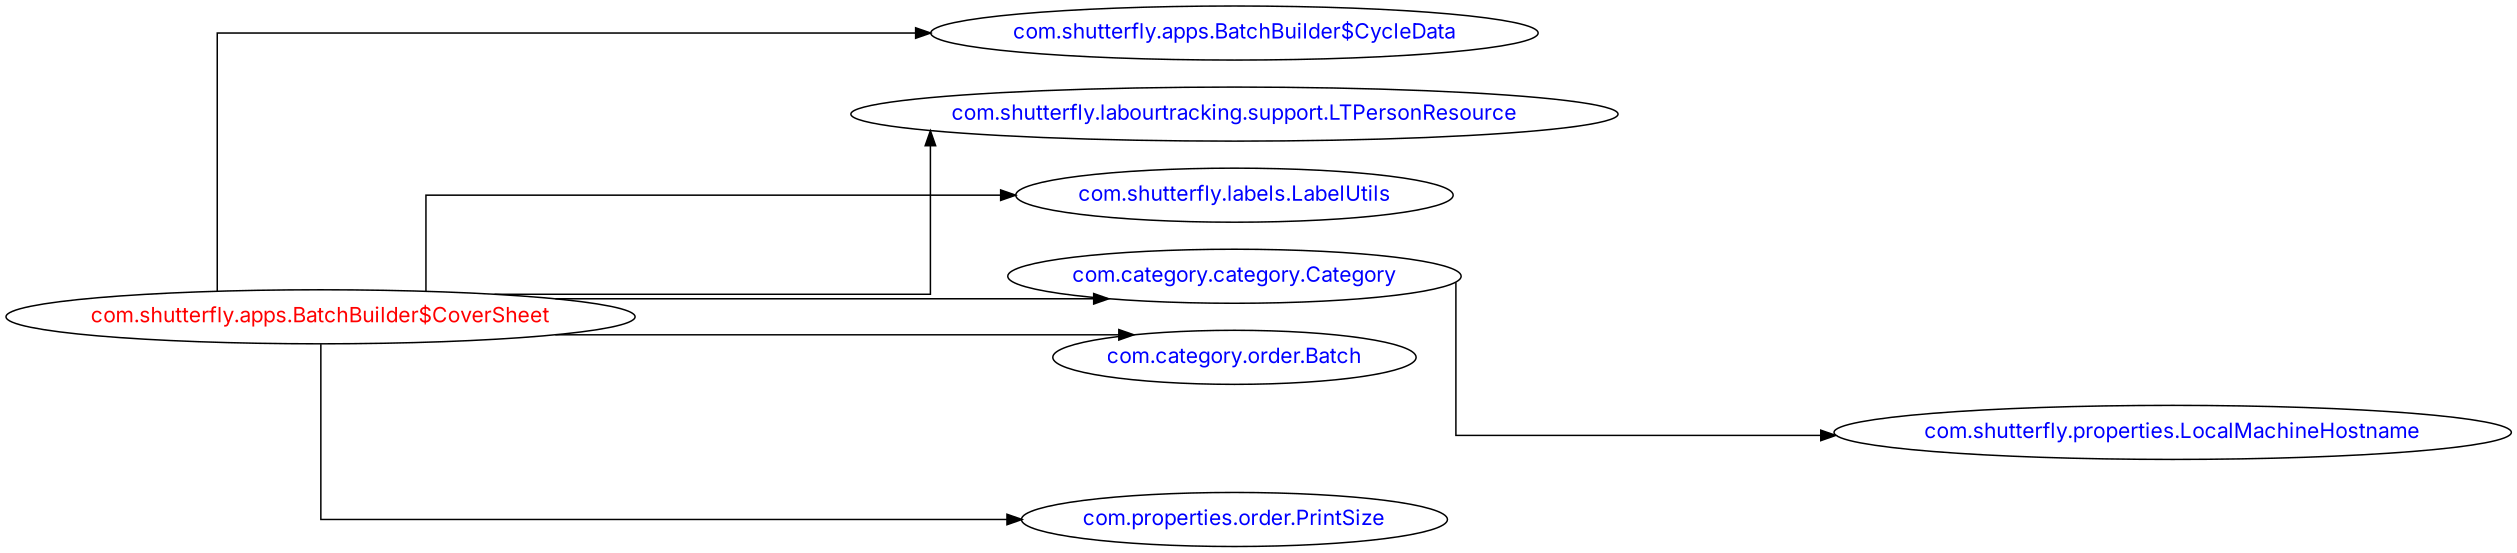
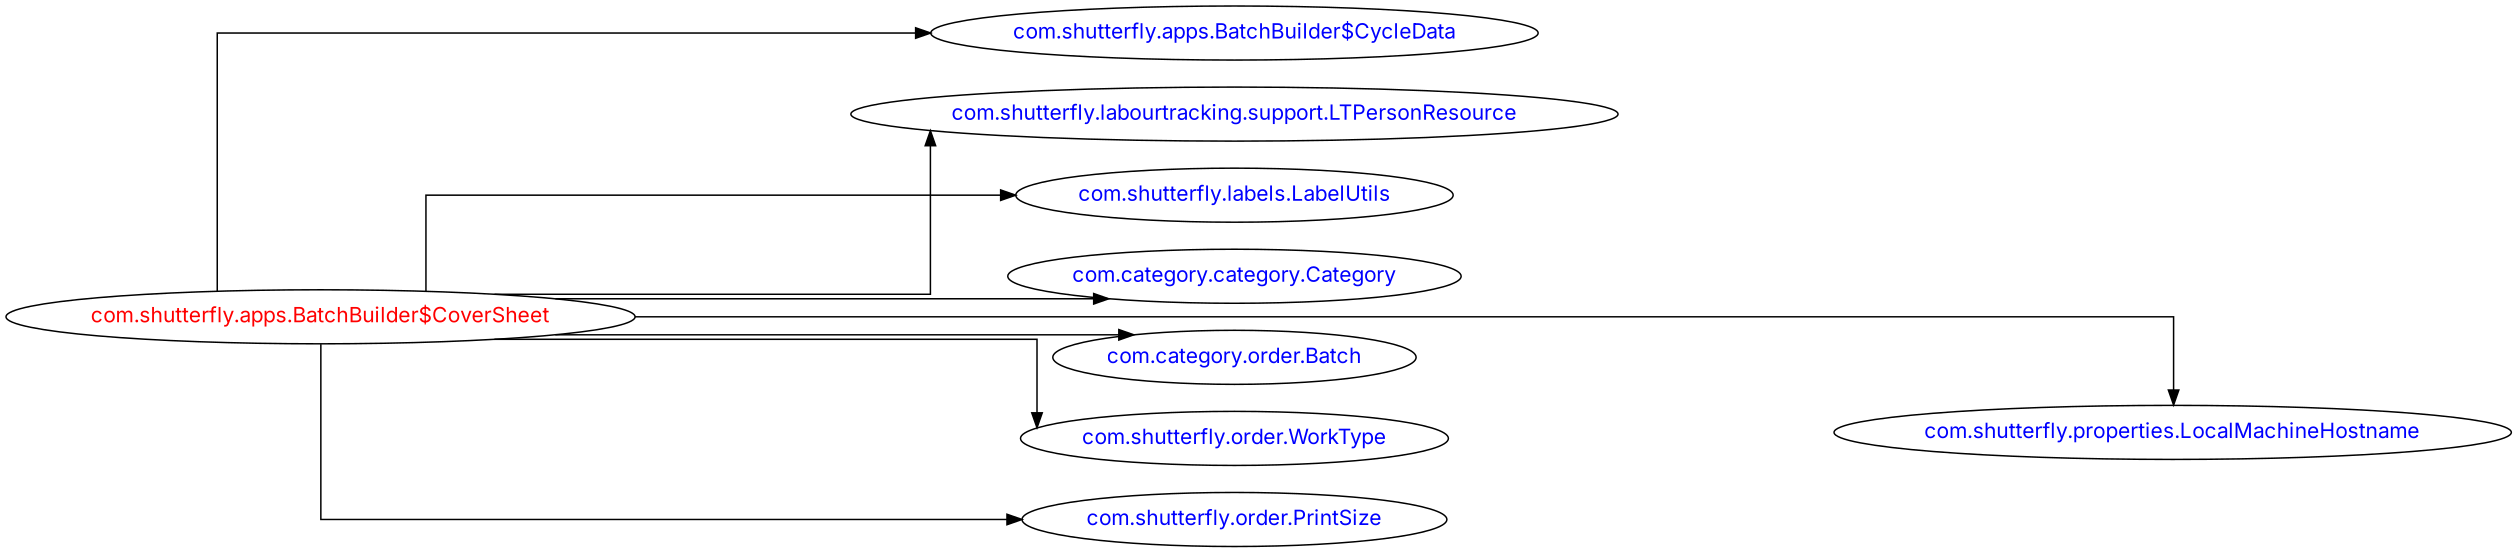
(1562, 435) -> (1441, 317)
none -> (1234, 438)
(1234, 519) -> (1234, 519)
